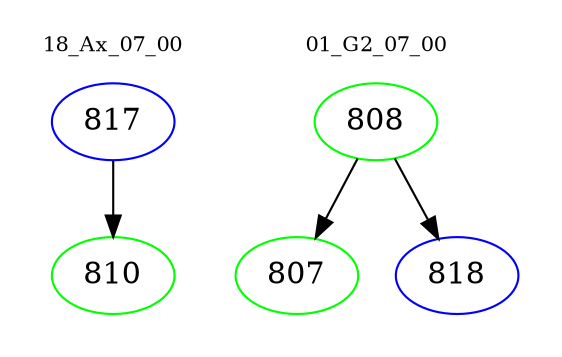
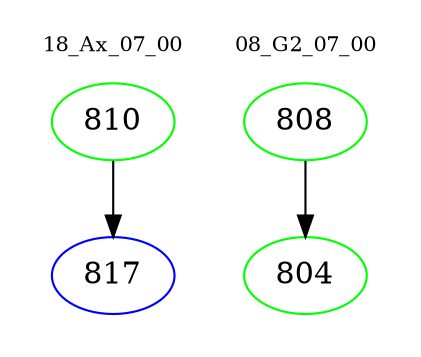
(377, 46) -> (307, 46)
(113, 188) -> (113, 188)
(297, 276) -> (305, 276)
(457, 276) -> none
